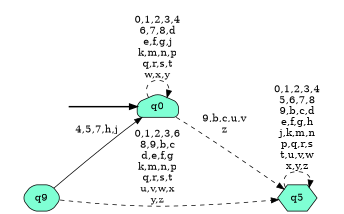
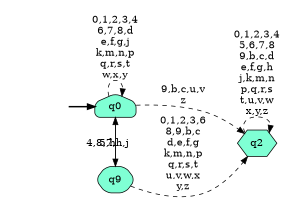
(97, 130) -> (108, 143)
none -> (115, 138)
(297, 198) -> (257, 143)
